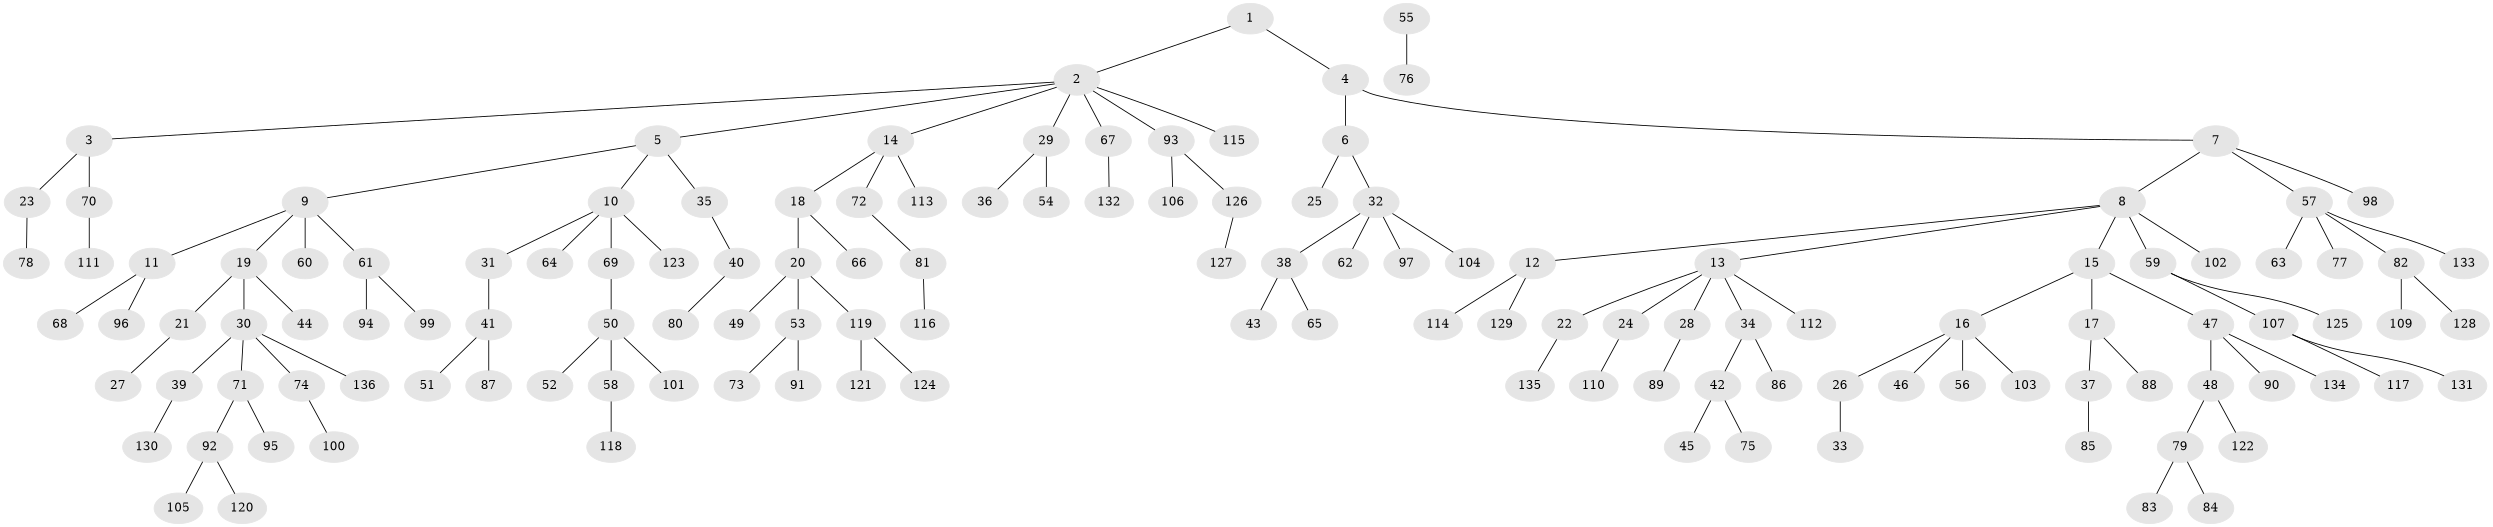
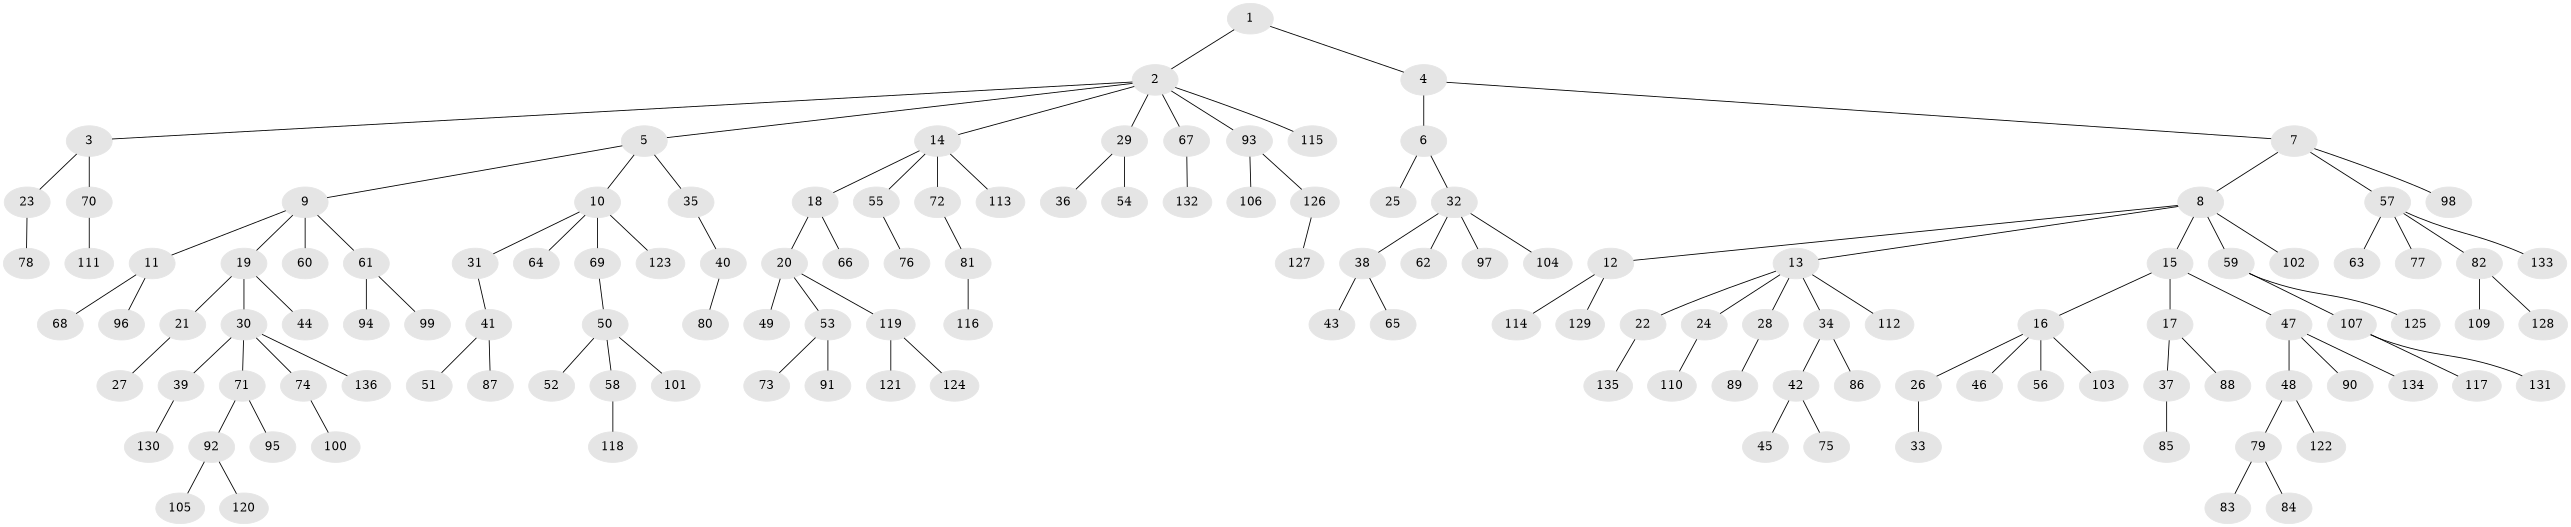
none -> (907, 172)
